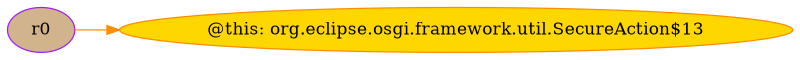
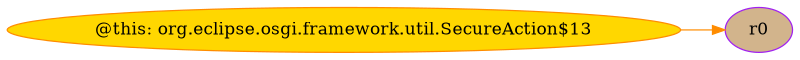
(91, 30) -> (696, 30)
